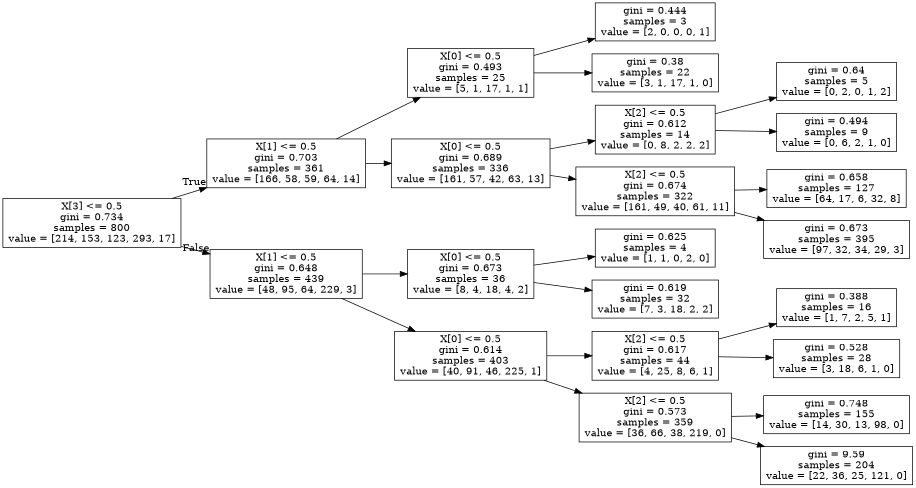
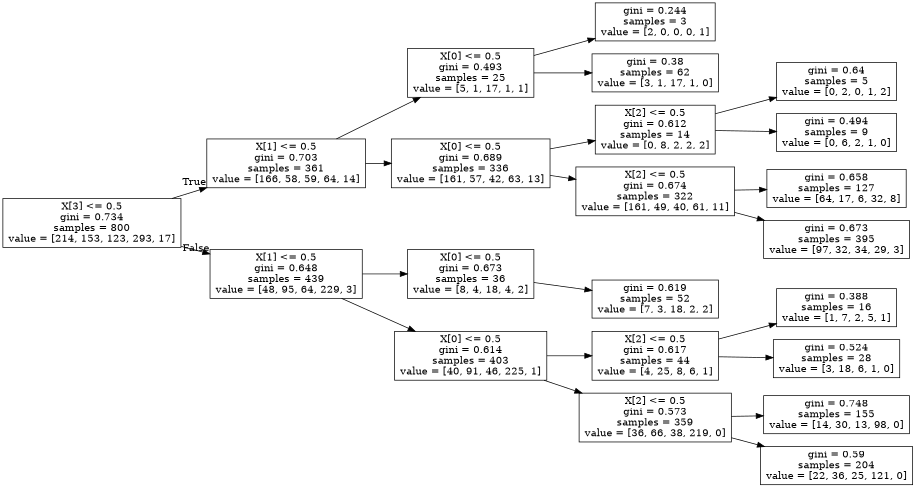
(655, 22) -> (655, 22)
(655, 73) -> (655, 73)
(655, 248) -> none
(655, 299) -> (655, 299)
(837, 359) -> (837, 359)
(837, 466) -> (837, 466)
